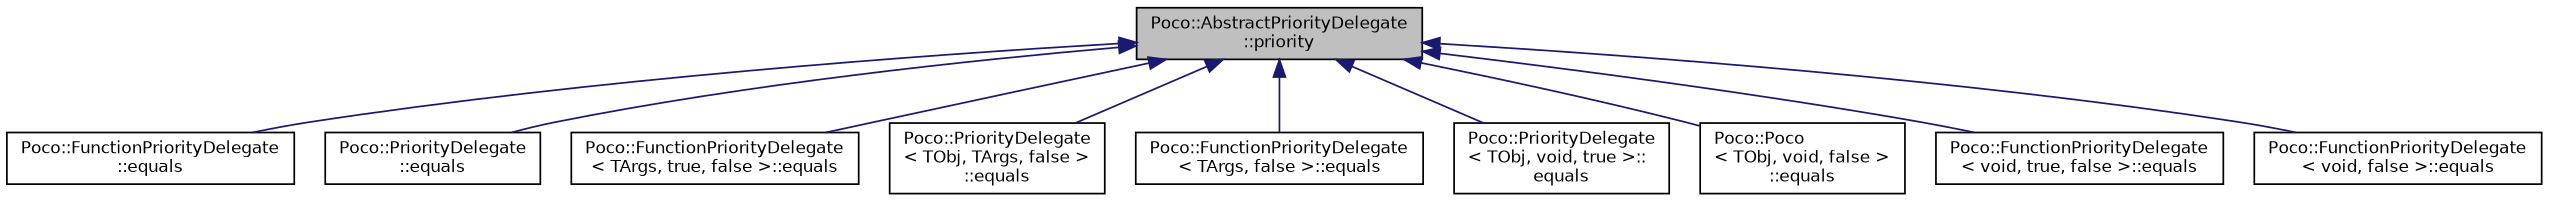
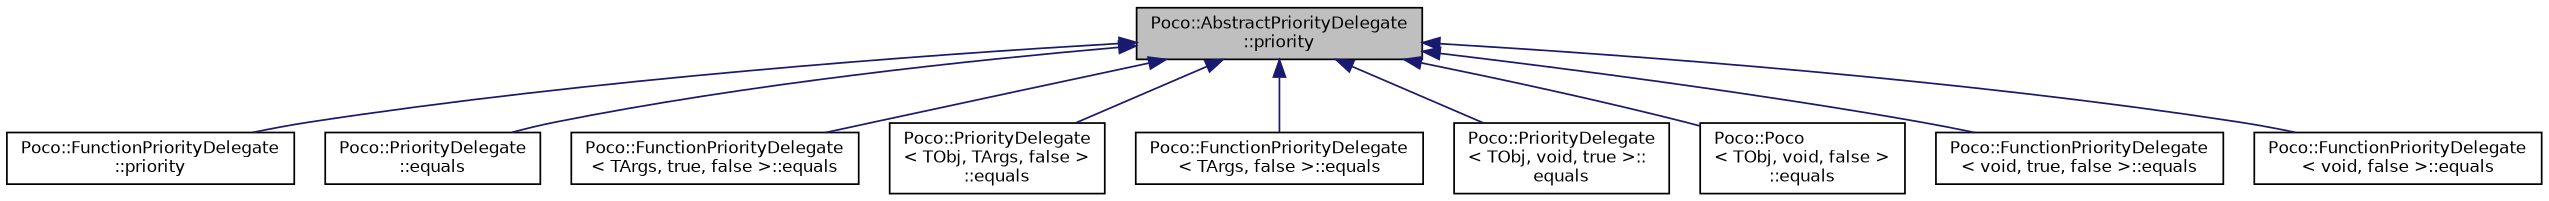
(151, 158) -> (151, 158)
